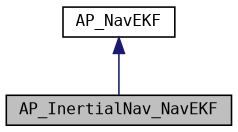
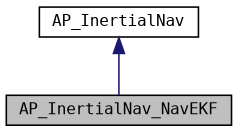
(119, 22) -> (119, 22)
